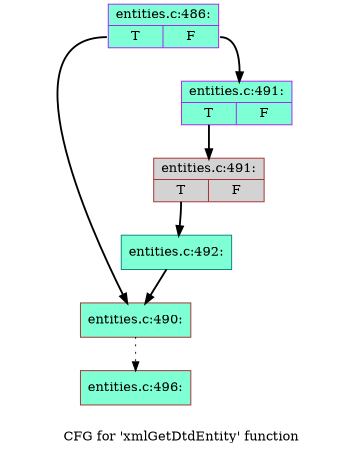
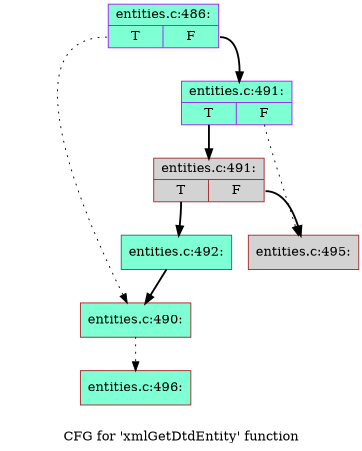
(68, 157) -> (68, 157)
none -> (304, 252)
